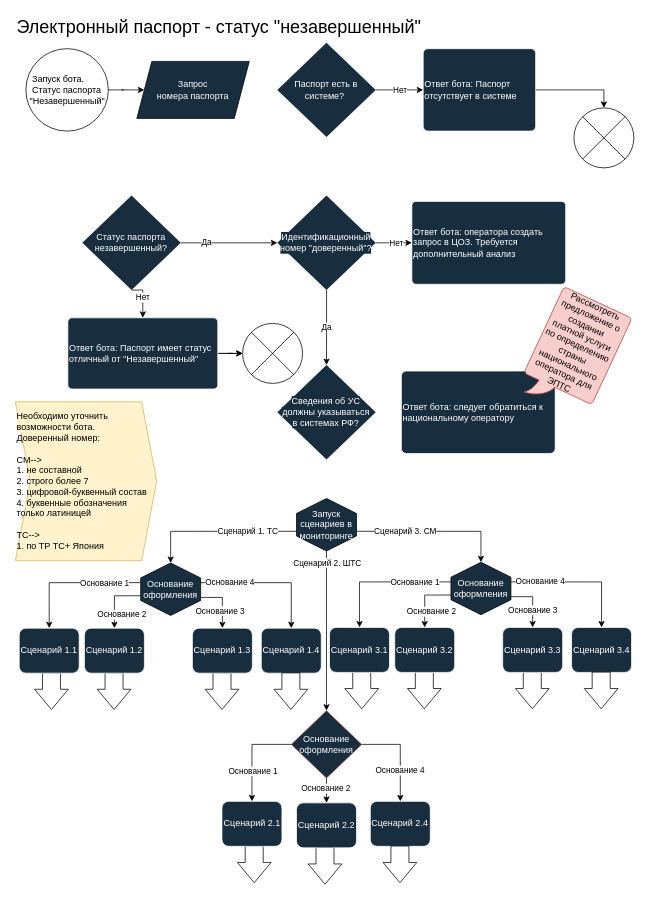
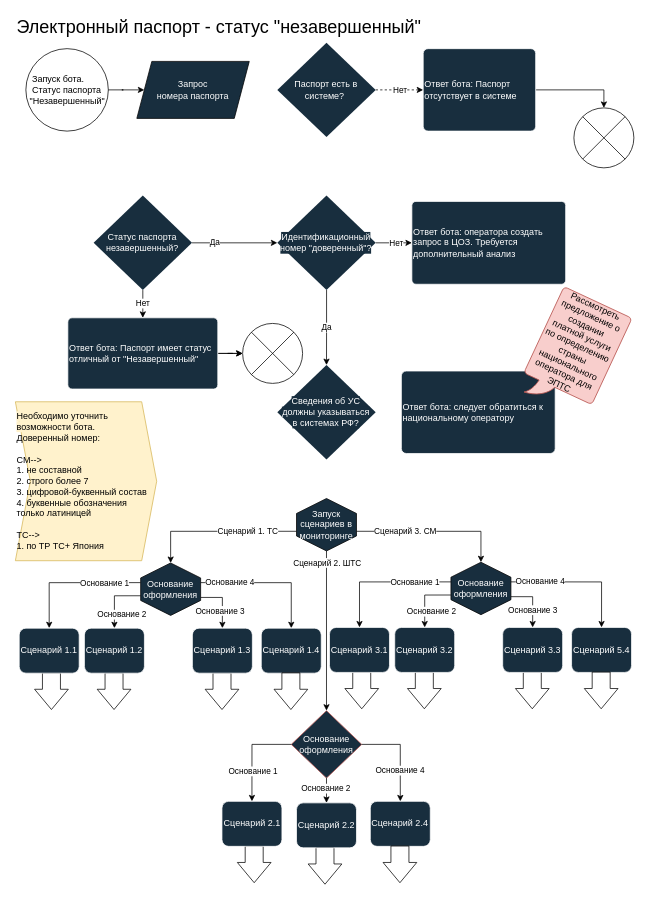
(385, 90) -> (385, 90)
(132, 243) -> (143, 243)
(602, 650) -> (602, 650)
